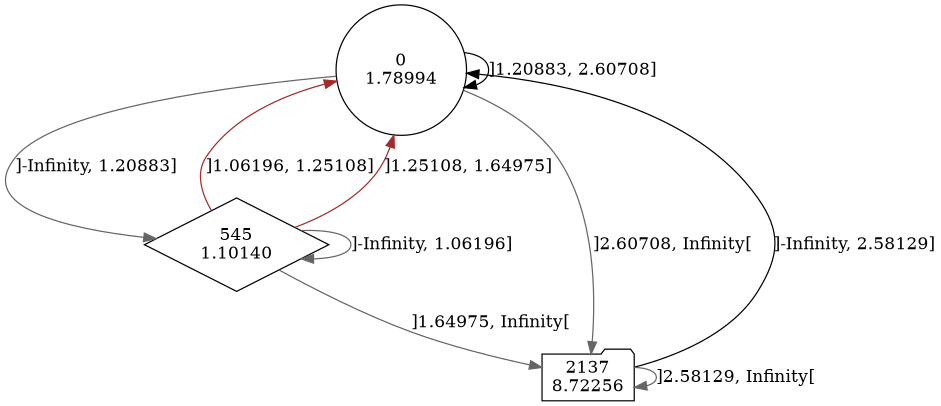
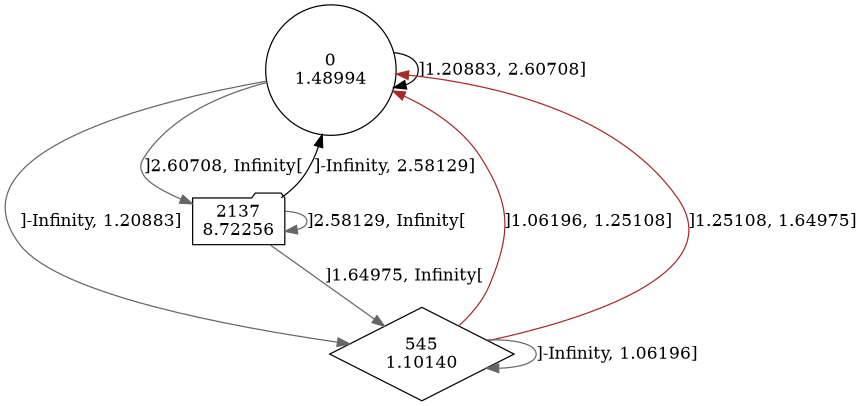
(401, 70) -> (331, 70)
(400, 328) -> (322, 282)
